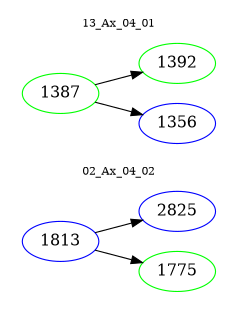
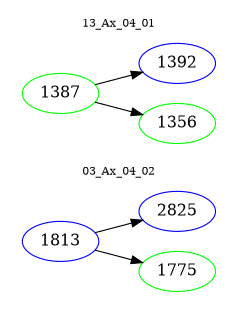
(177, 63) -> (177, 63)
(177, 123) -> (177, 123)
(119, 172) -> (119, 172)
